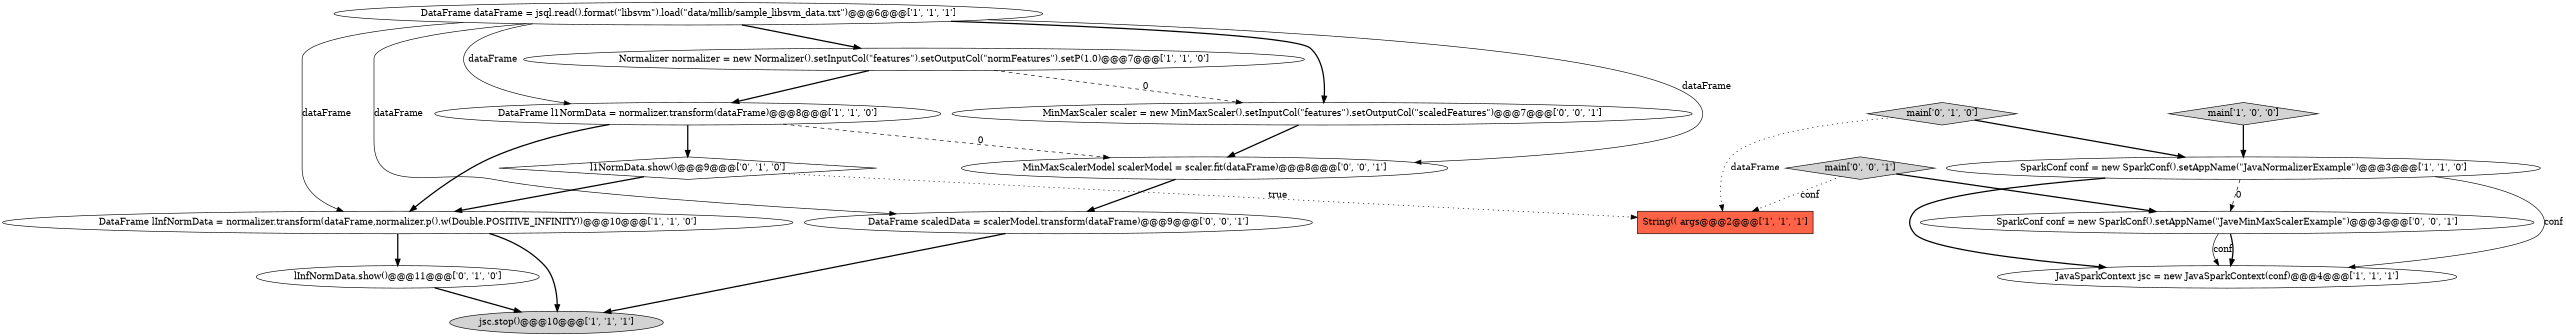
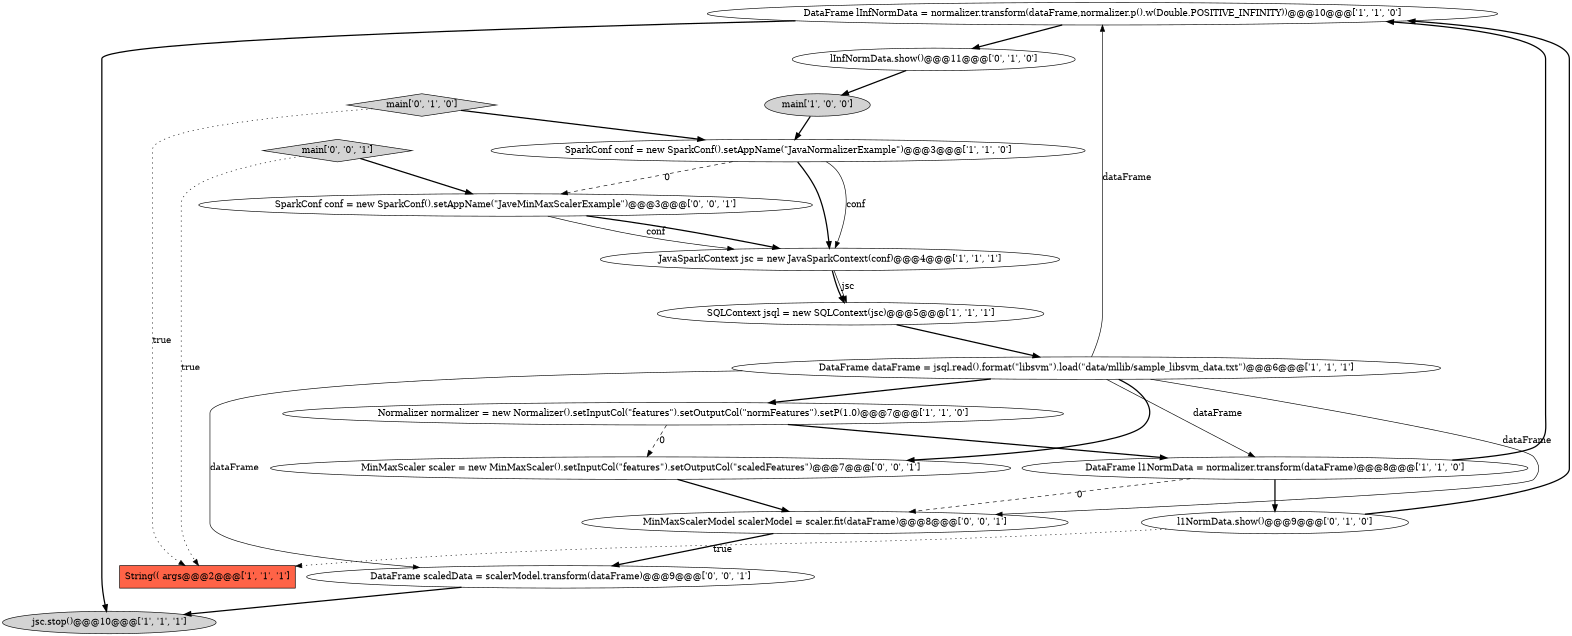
(2243, 114) -> (817, 105)
(688, 168) -> (1275, 522)
(1756, 168) -> (162, 341)
(1810, 195) -> (191, 368)
(475, 299) -> (877, 82)
none -> (851, 314)
